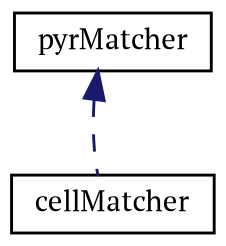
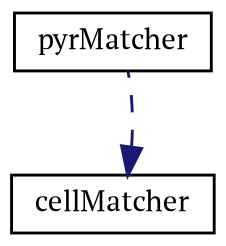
(94, 138) -> (132, 109)
